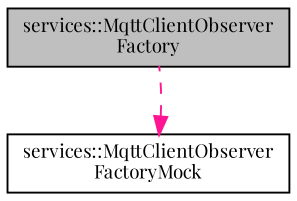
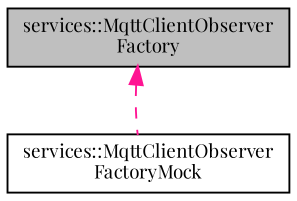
(161, 91) -> (136, 110)
